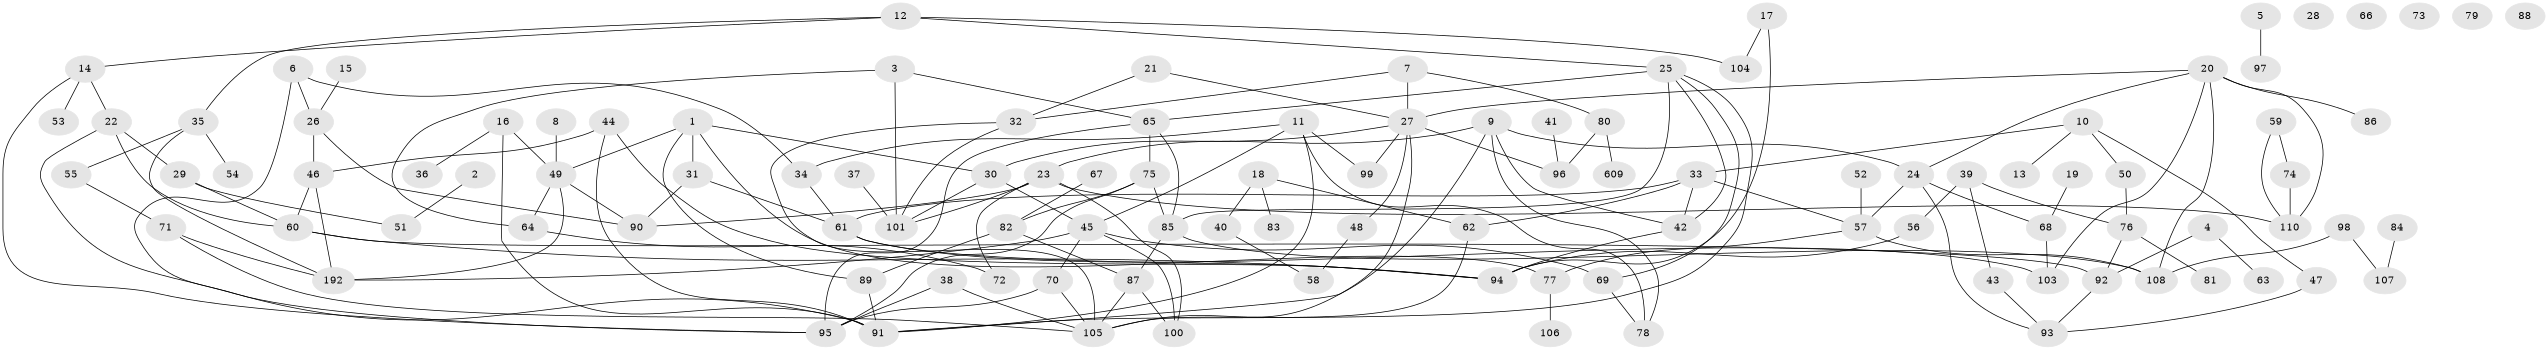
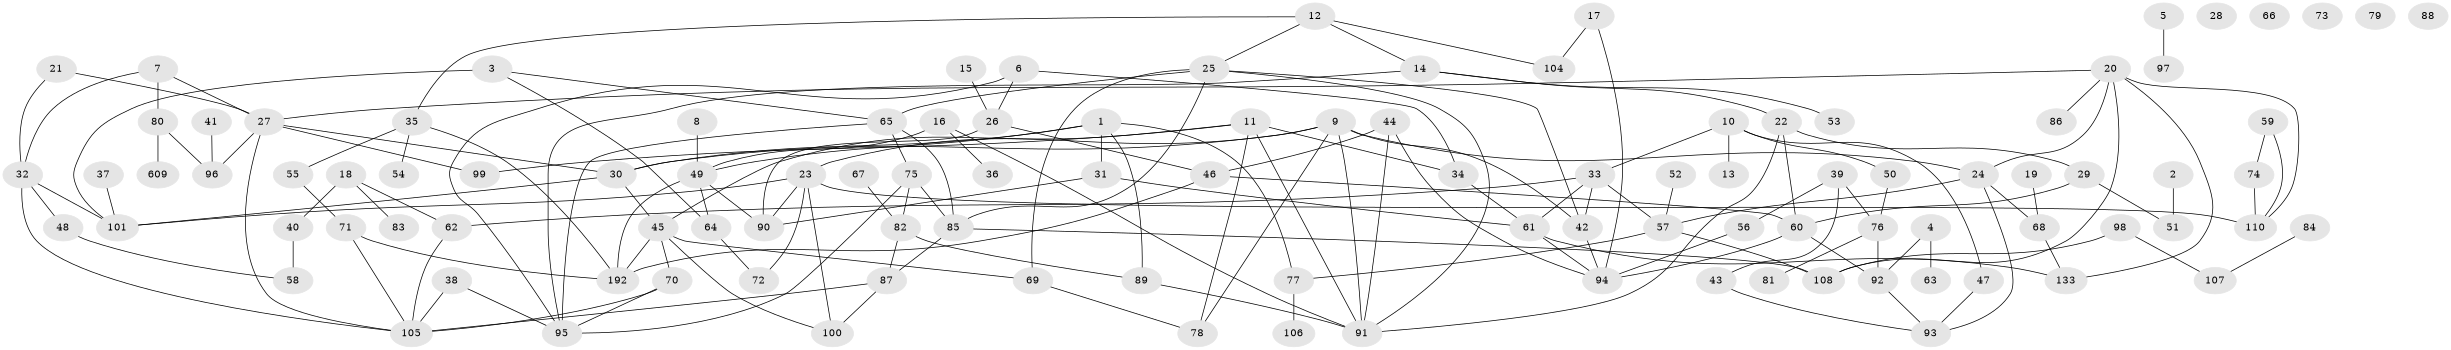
none -> (1010, 148)
(1397, 180) -> (43, 201)
(2048, 281) -> (2066, 281)
